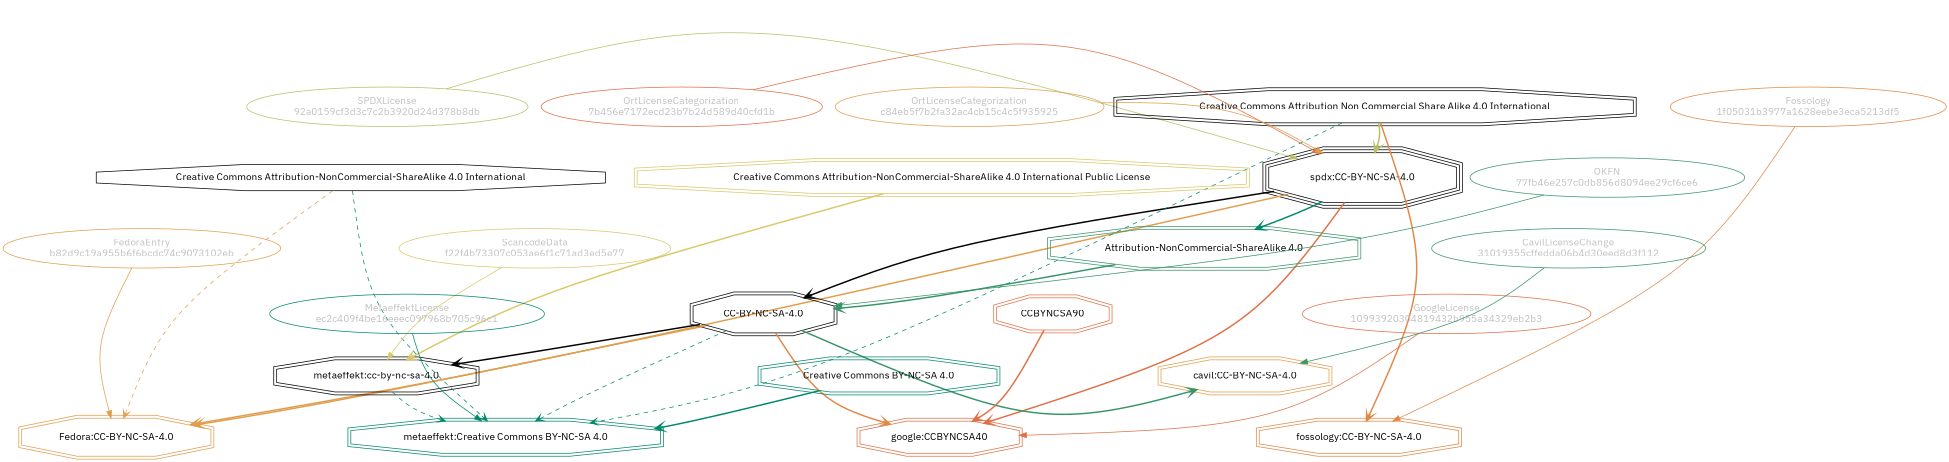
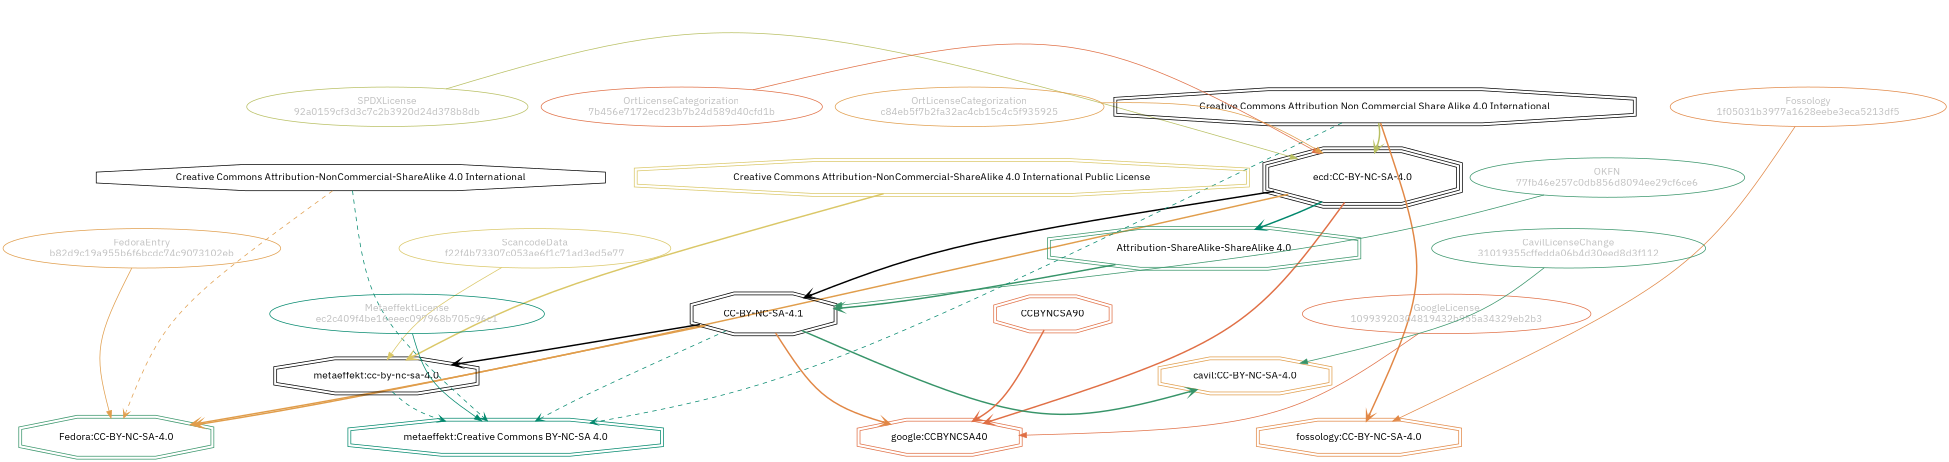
(1363, 178) -> (1363, 178)
(1204, 248) -> (1204, 248)
(764, 314) -> (764, 314)
(879, 376) -> none
(116, 437) -> (116, 437)
